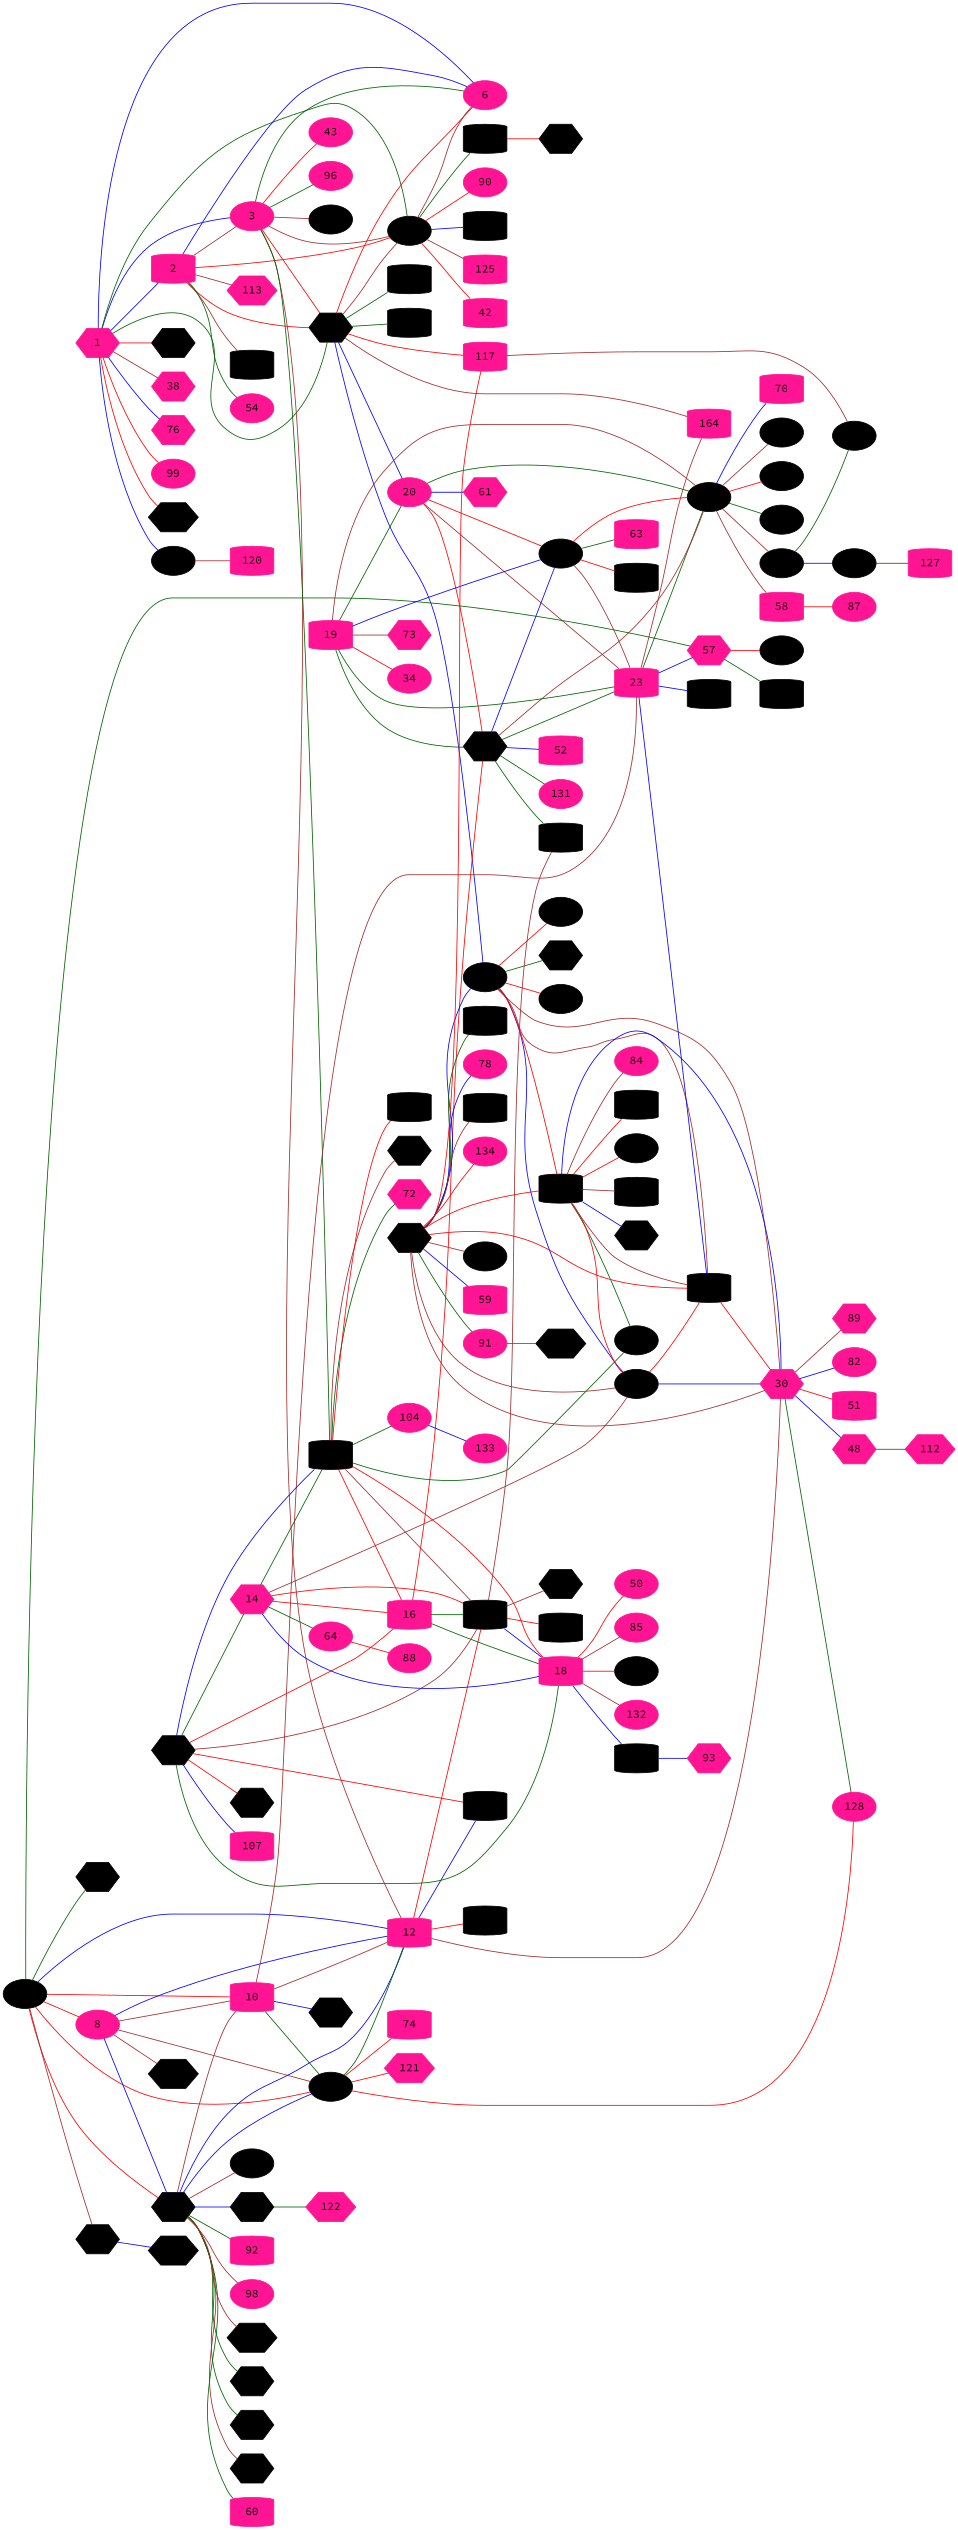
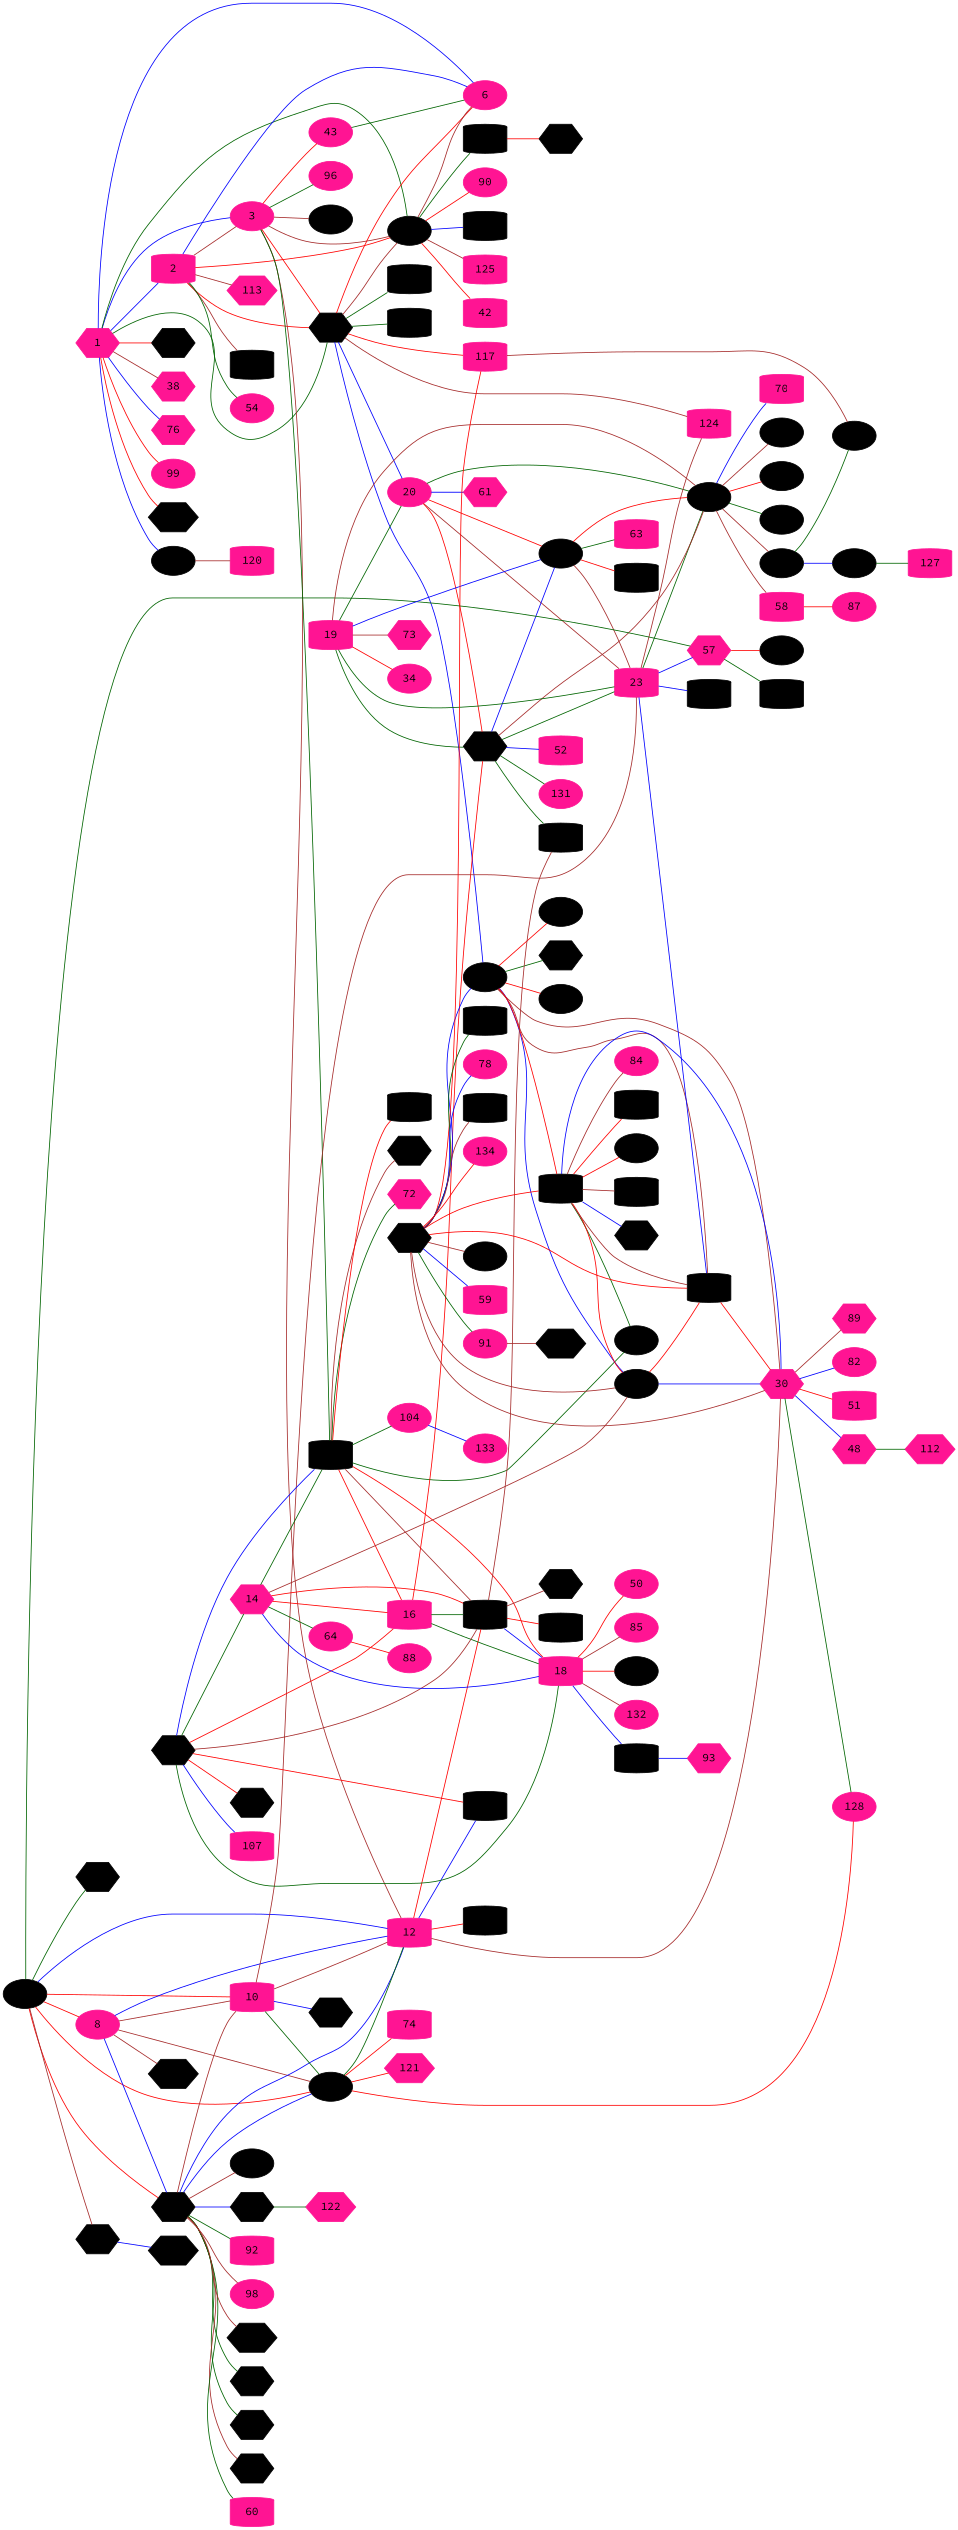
(331, 98) -> (408, 114)
(709, 424) -> (709, 424)
